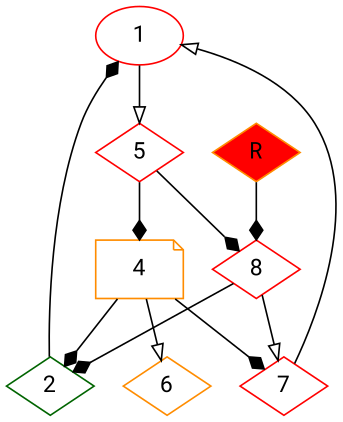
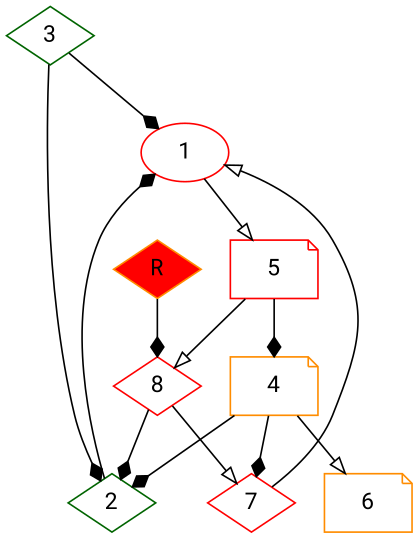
none -> (50, 36)
(140, 152) -> (274, 269)
(191, 204) -> (216, 327)
(167, 386) -> (368, 503)
